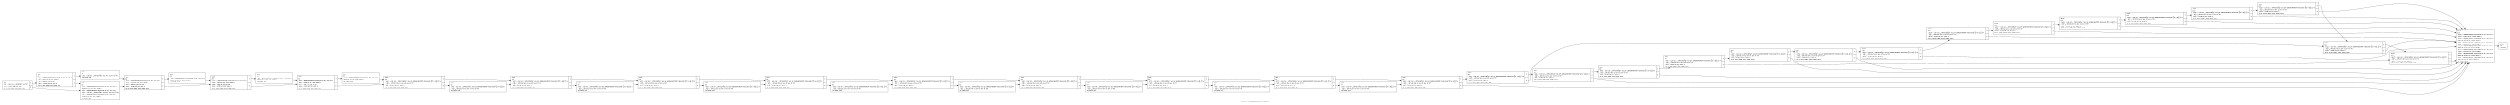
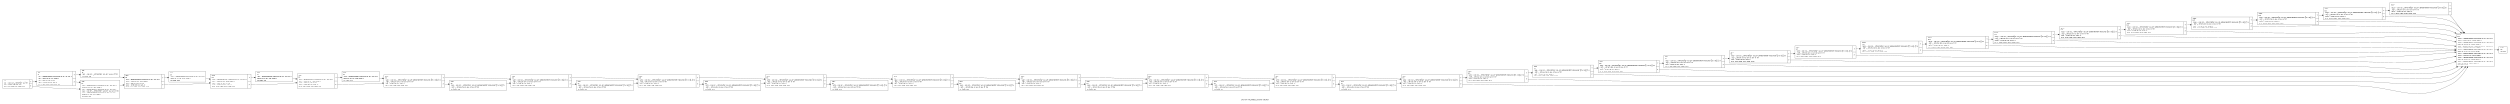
(1916, 44) -> (1999, 81)
(2057, 63) -> (2090, 67)
